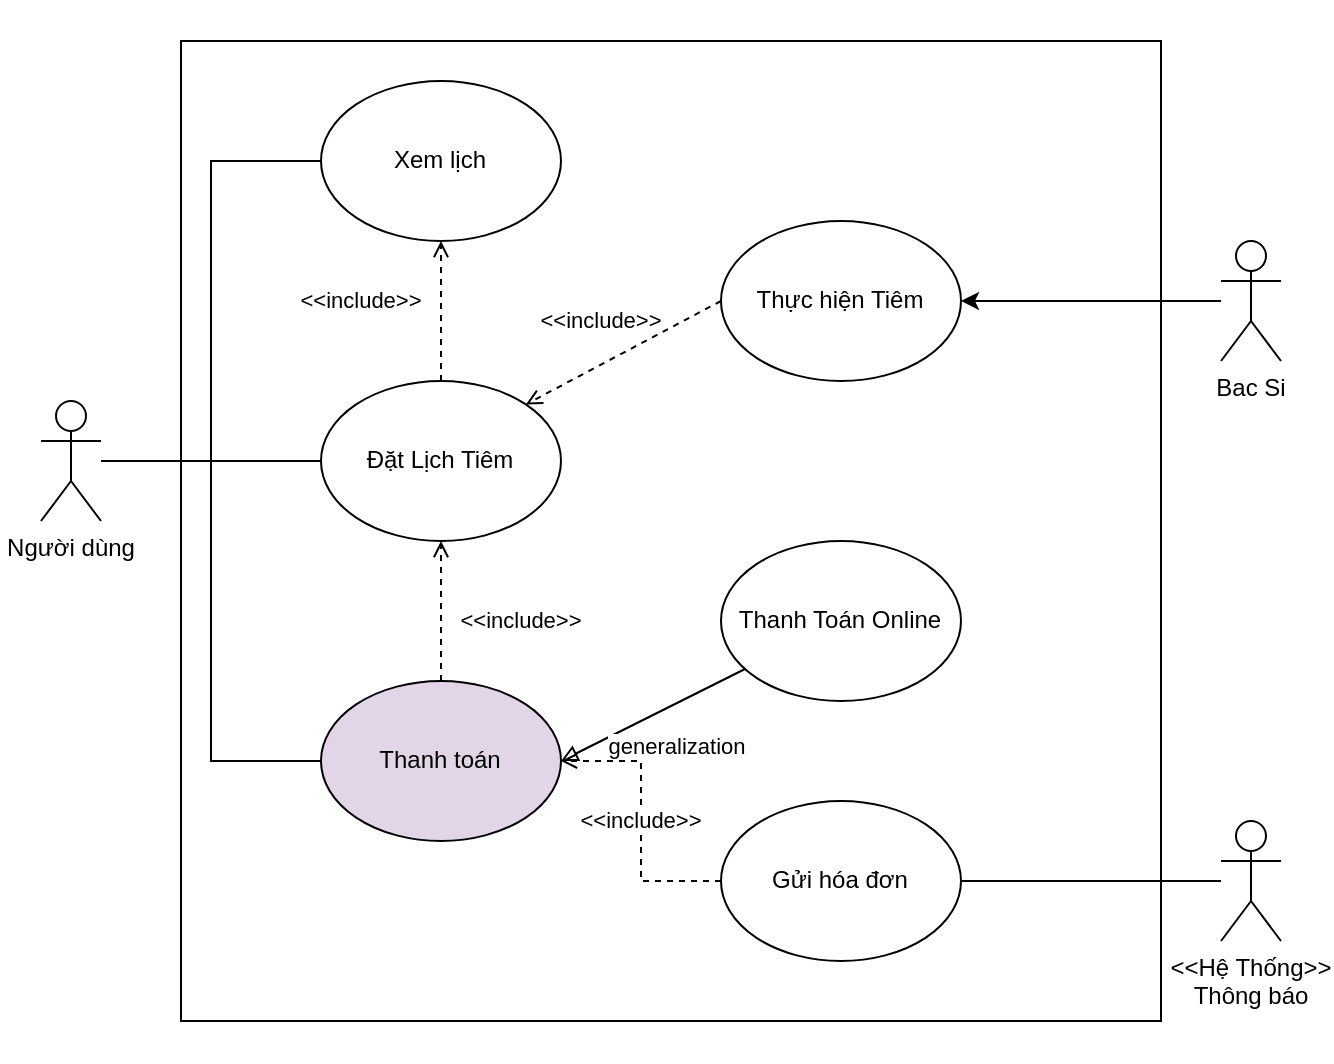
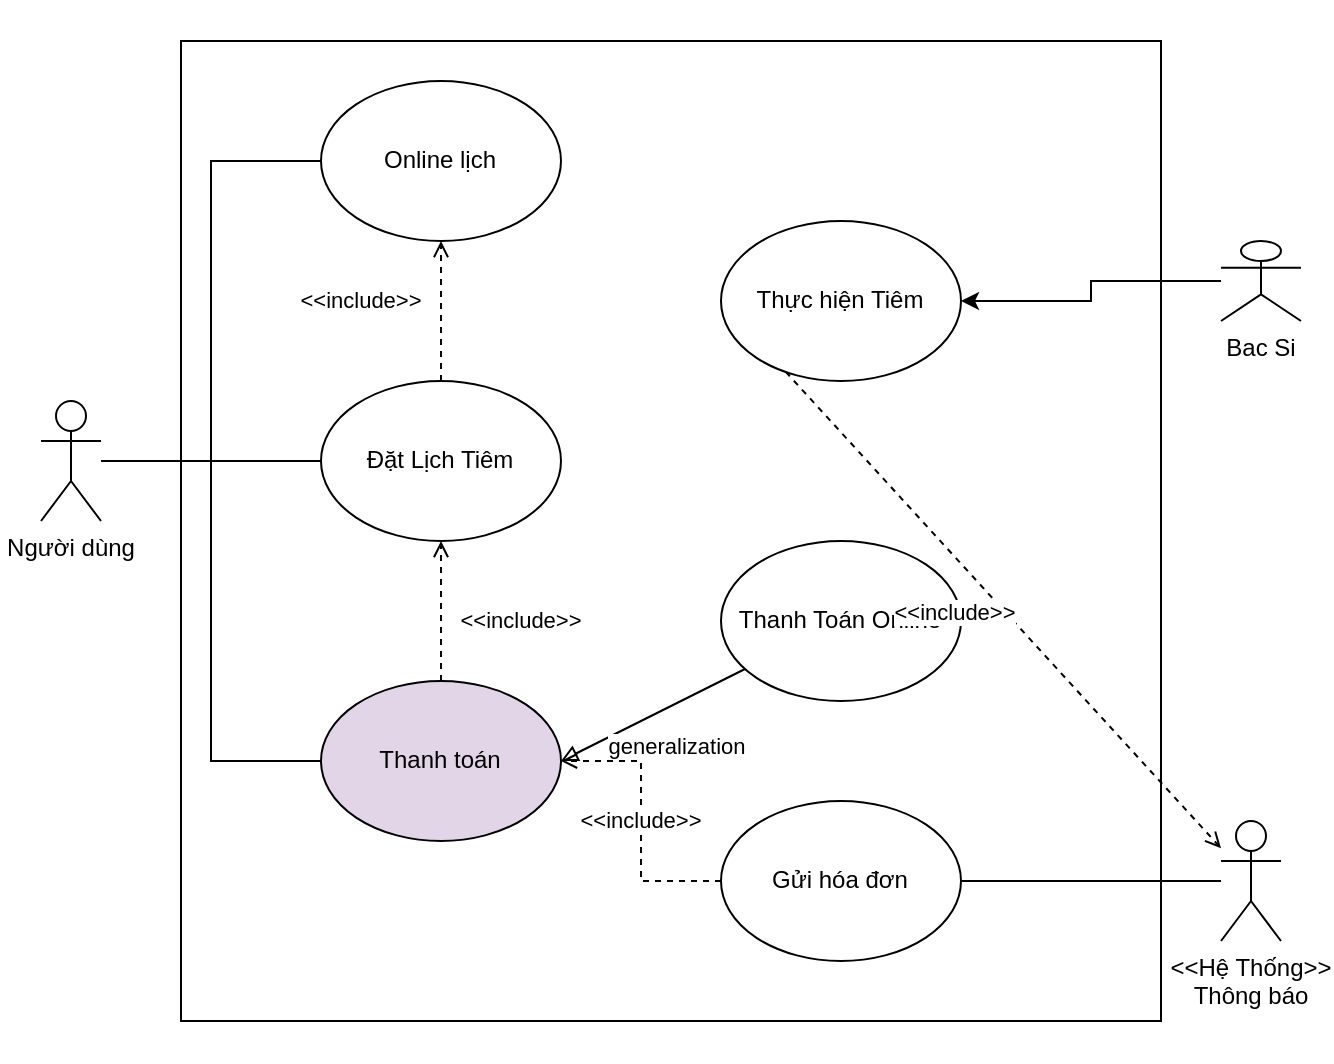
(441, 161) -> (441, 161)
(1251, 301) -> (1261, 281)
(625, 352) -> (1110, 727)
